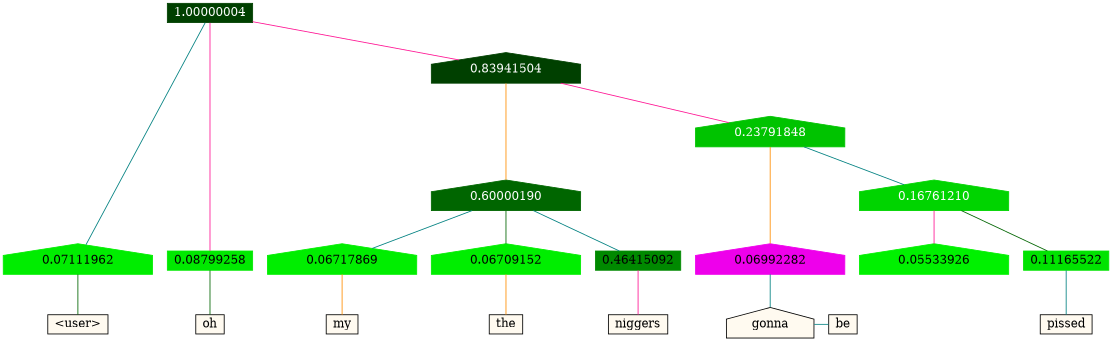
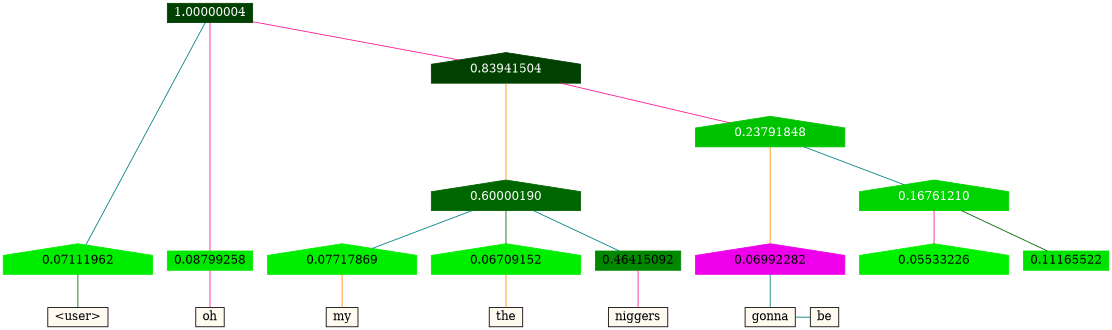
(342, 261) -> (342, 261)
(934, 261) -> (934, 261)
(210, 293) -> (210, 289)
(770, 324) -> (770, 317)
(1066, 324) -> none
